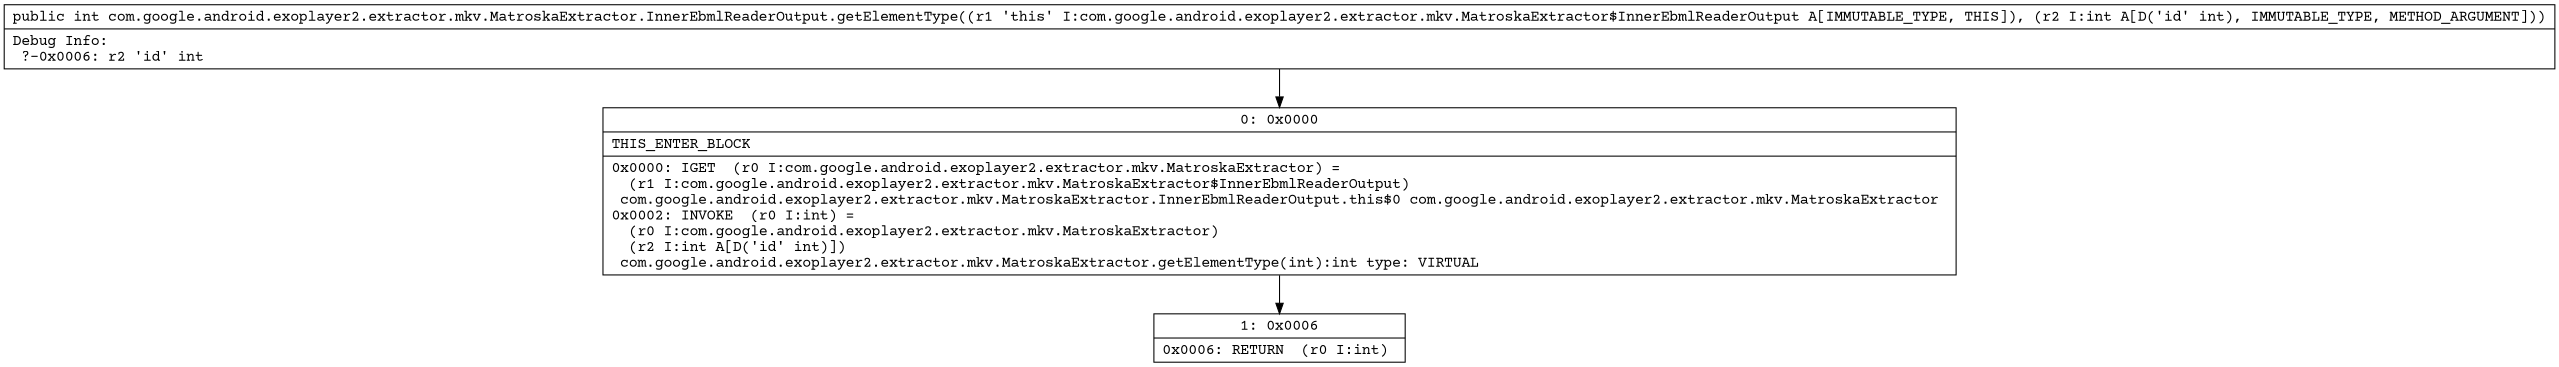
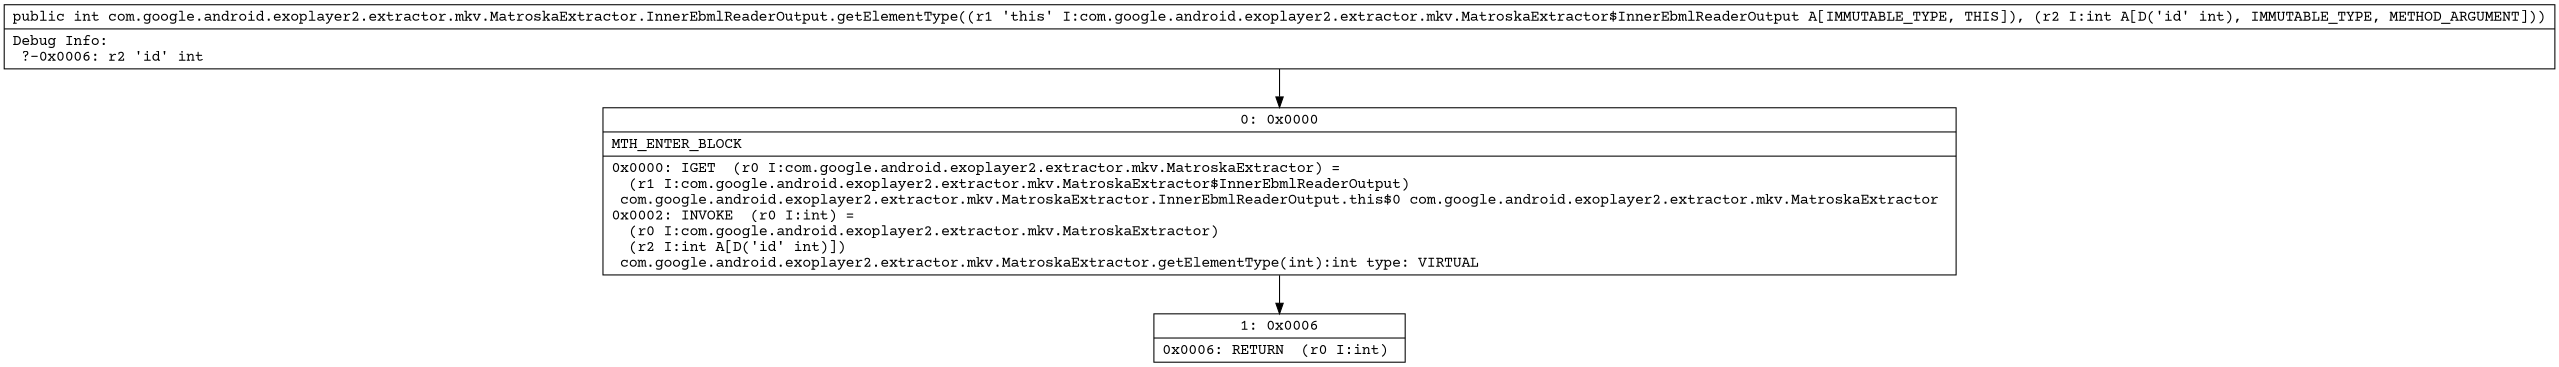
(681, 144) -> (677, 144)
